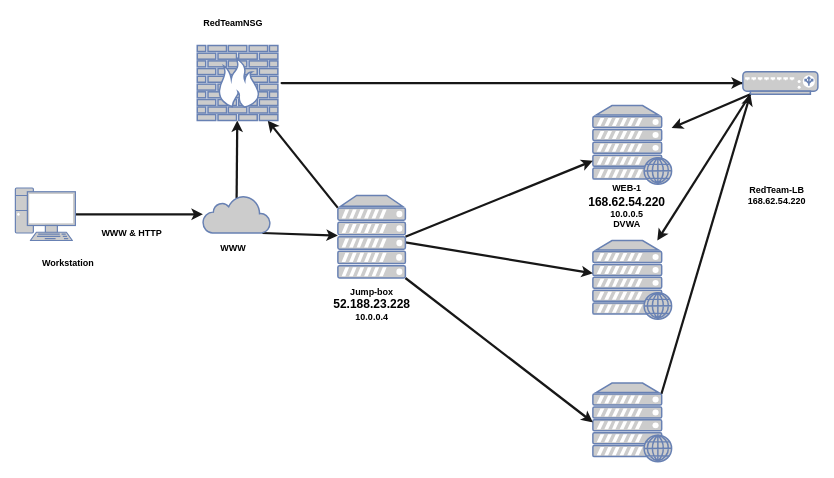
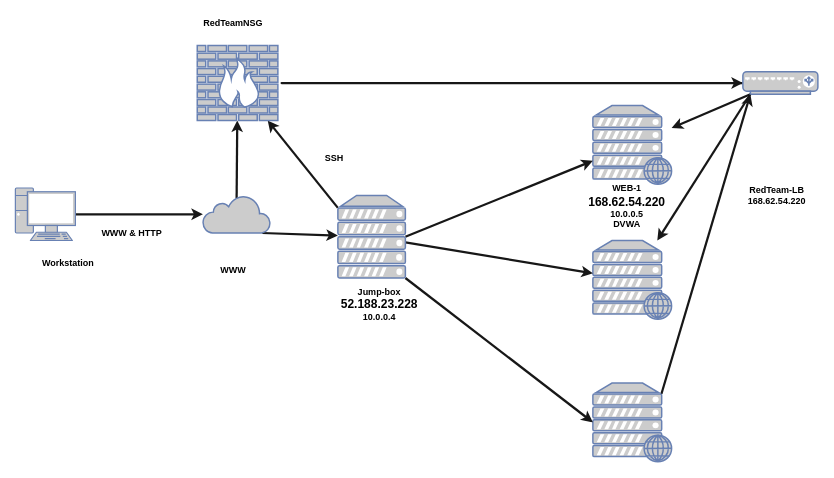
none -> (334, 158)
(233, 248) -> (233, 270)
(372, 304) -> (379, 304)
